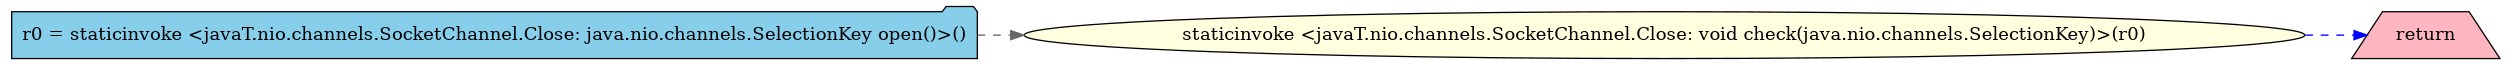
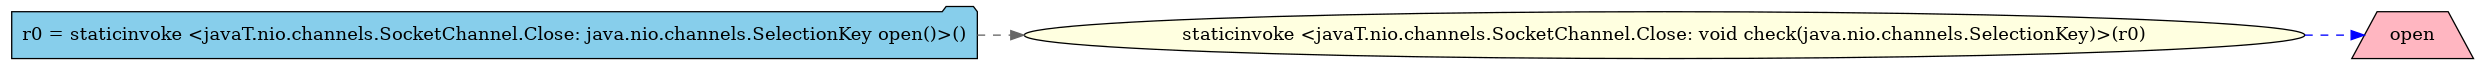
(2426, 35) -> (2413, 35)
